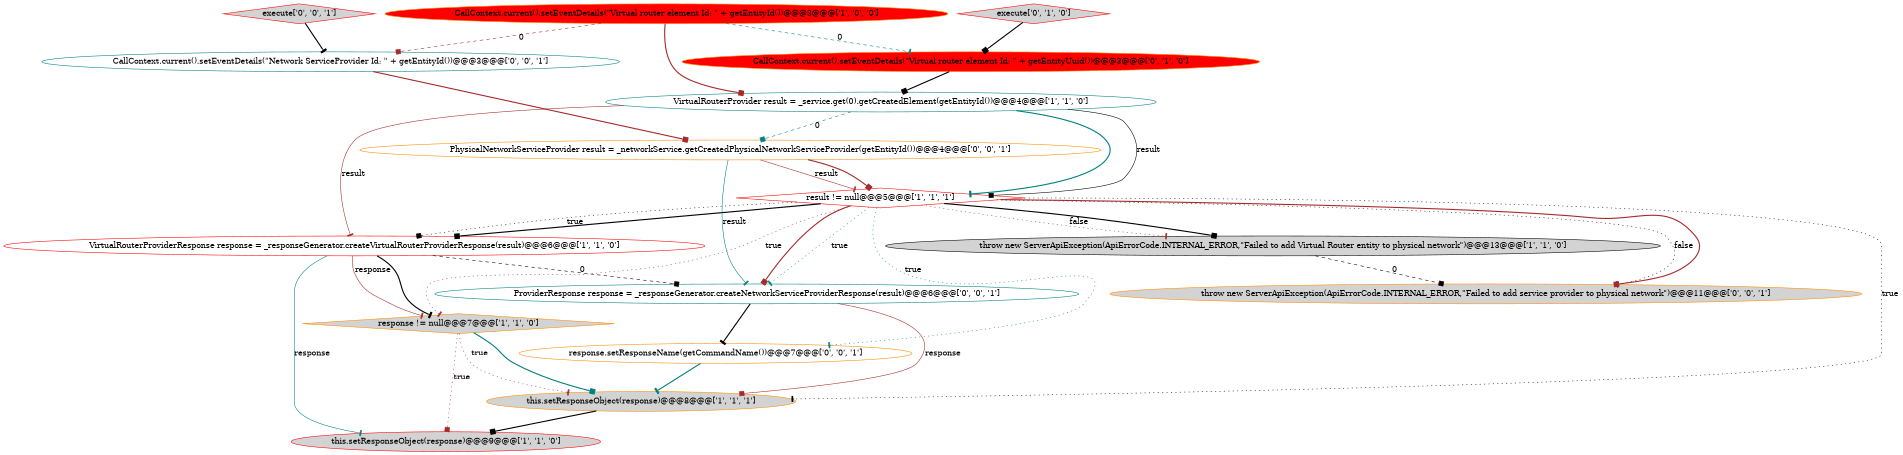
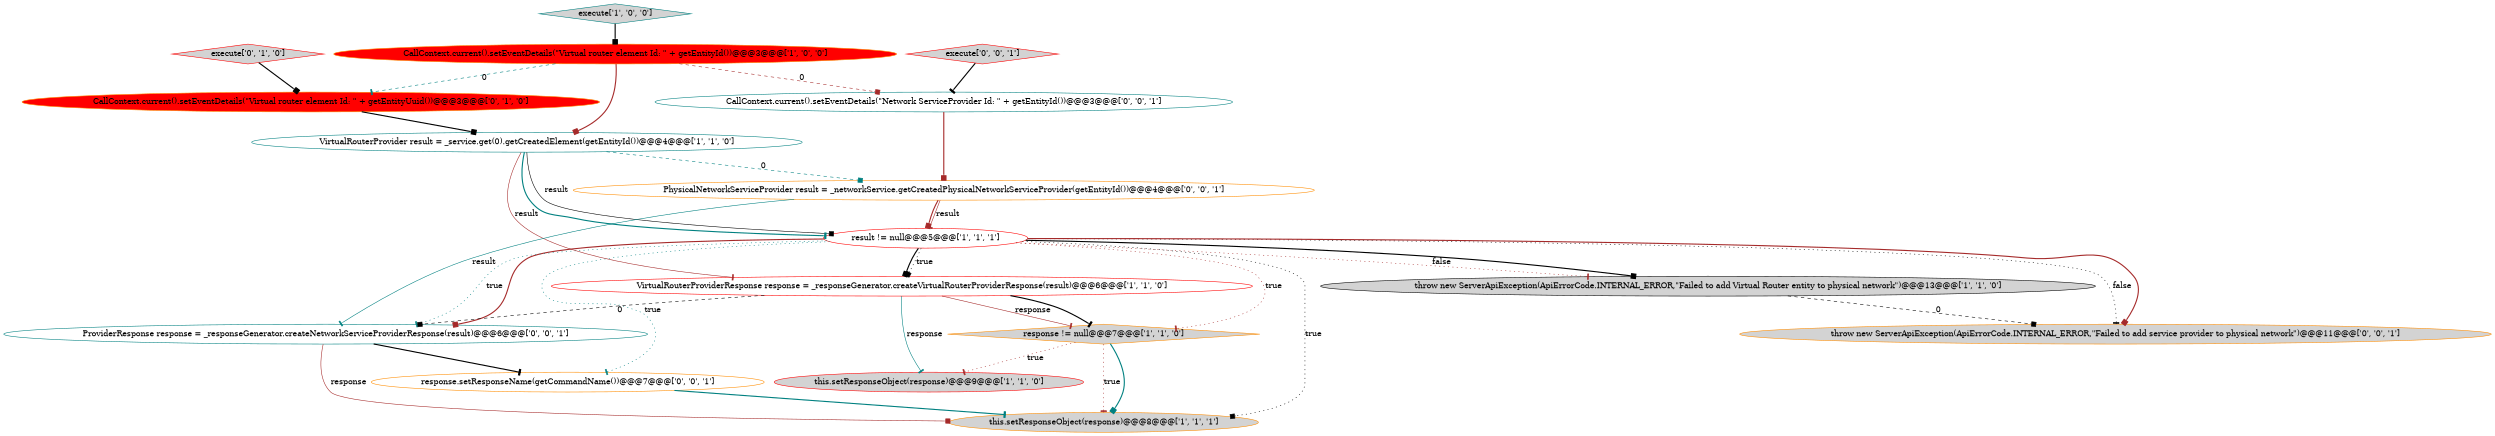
none -> (615, 14)
(880, 198) -> (926, 238)
(1824, 366) -> (1256, 263)
(453, 380) -> (1021, 357)
(546, 421) -> none
